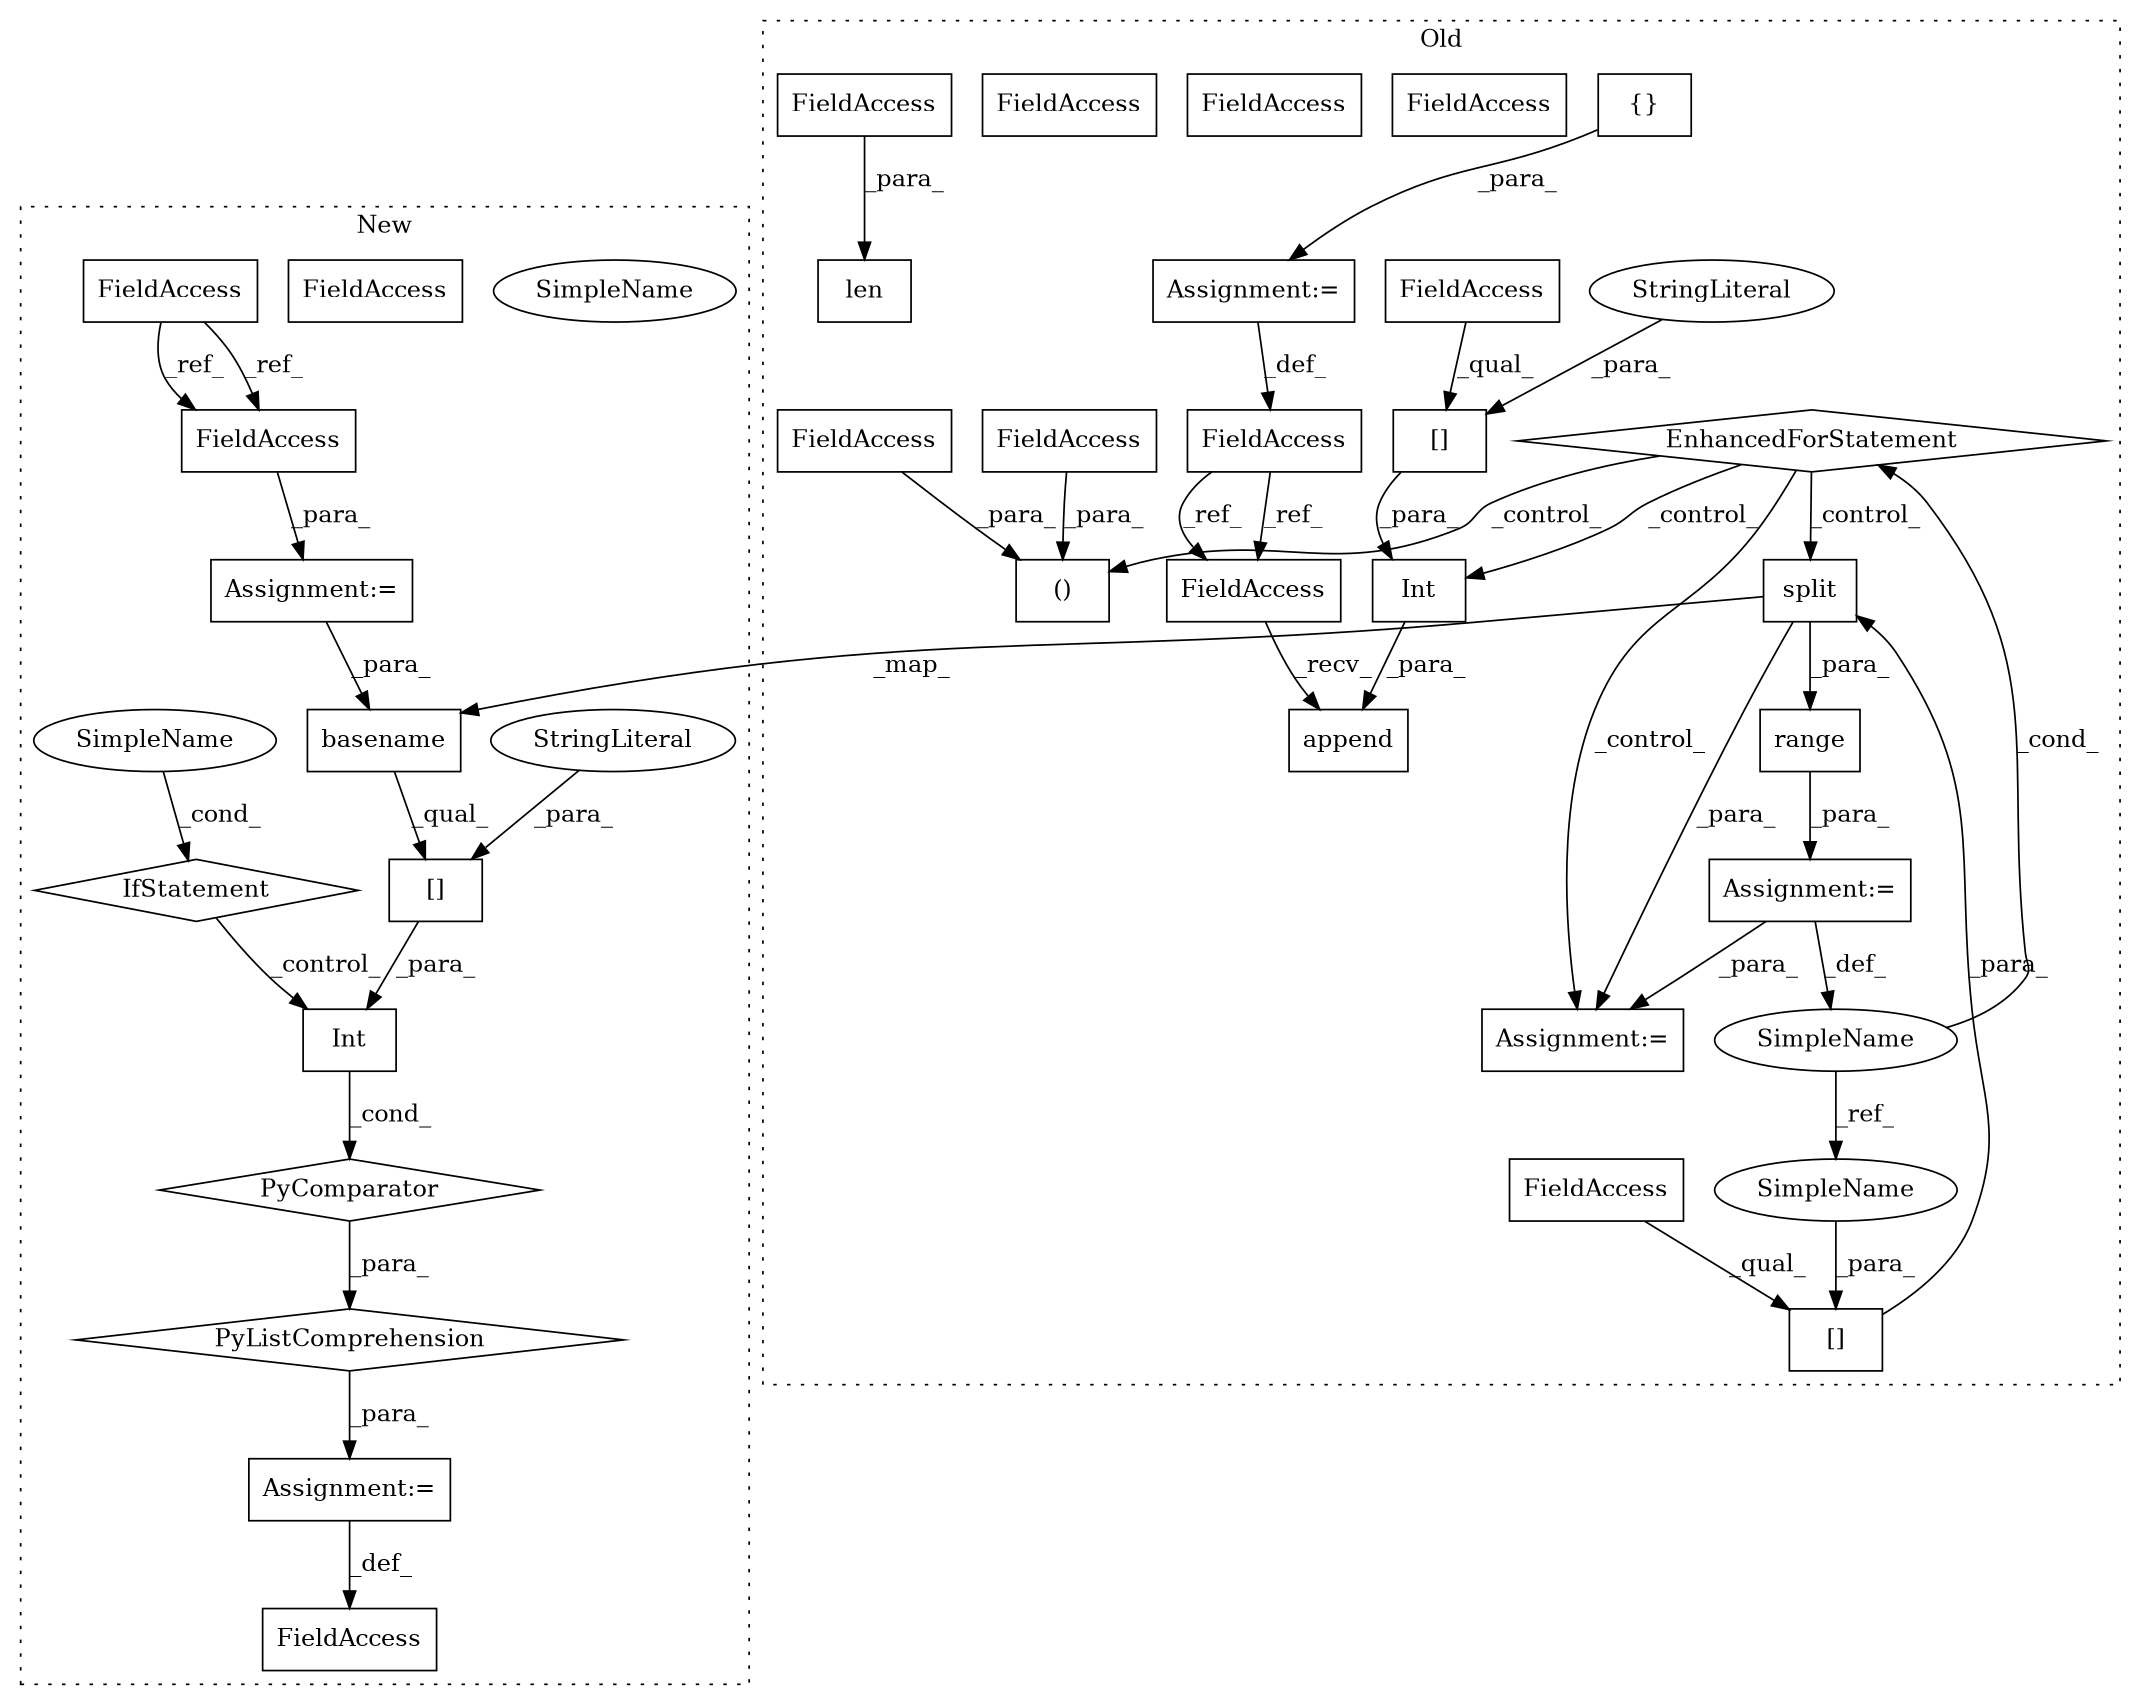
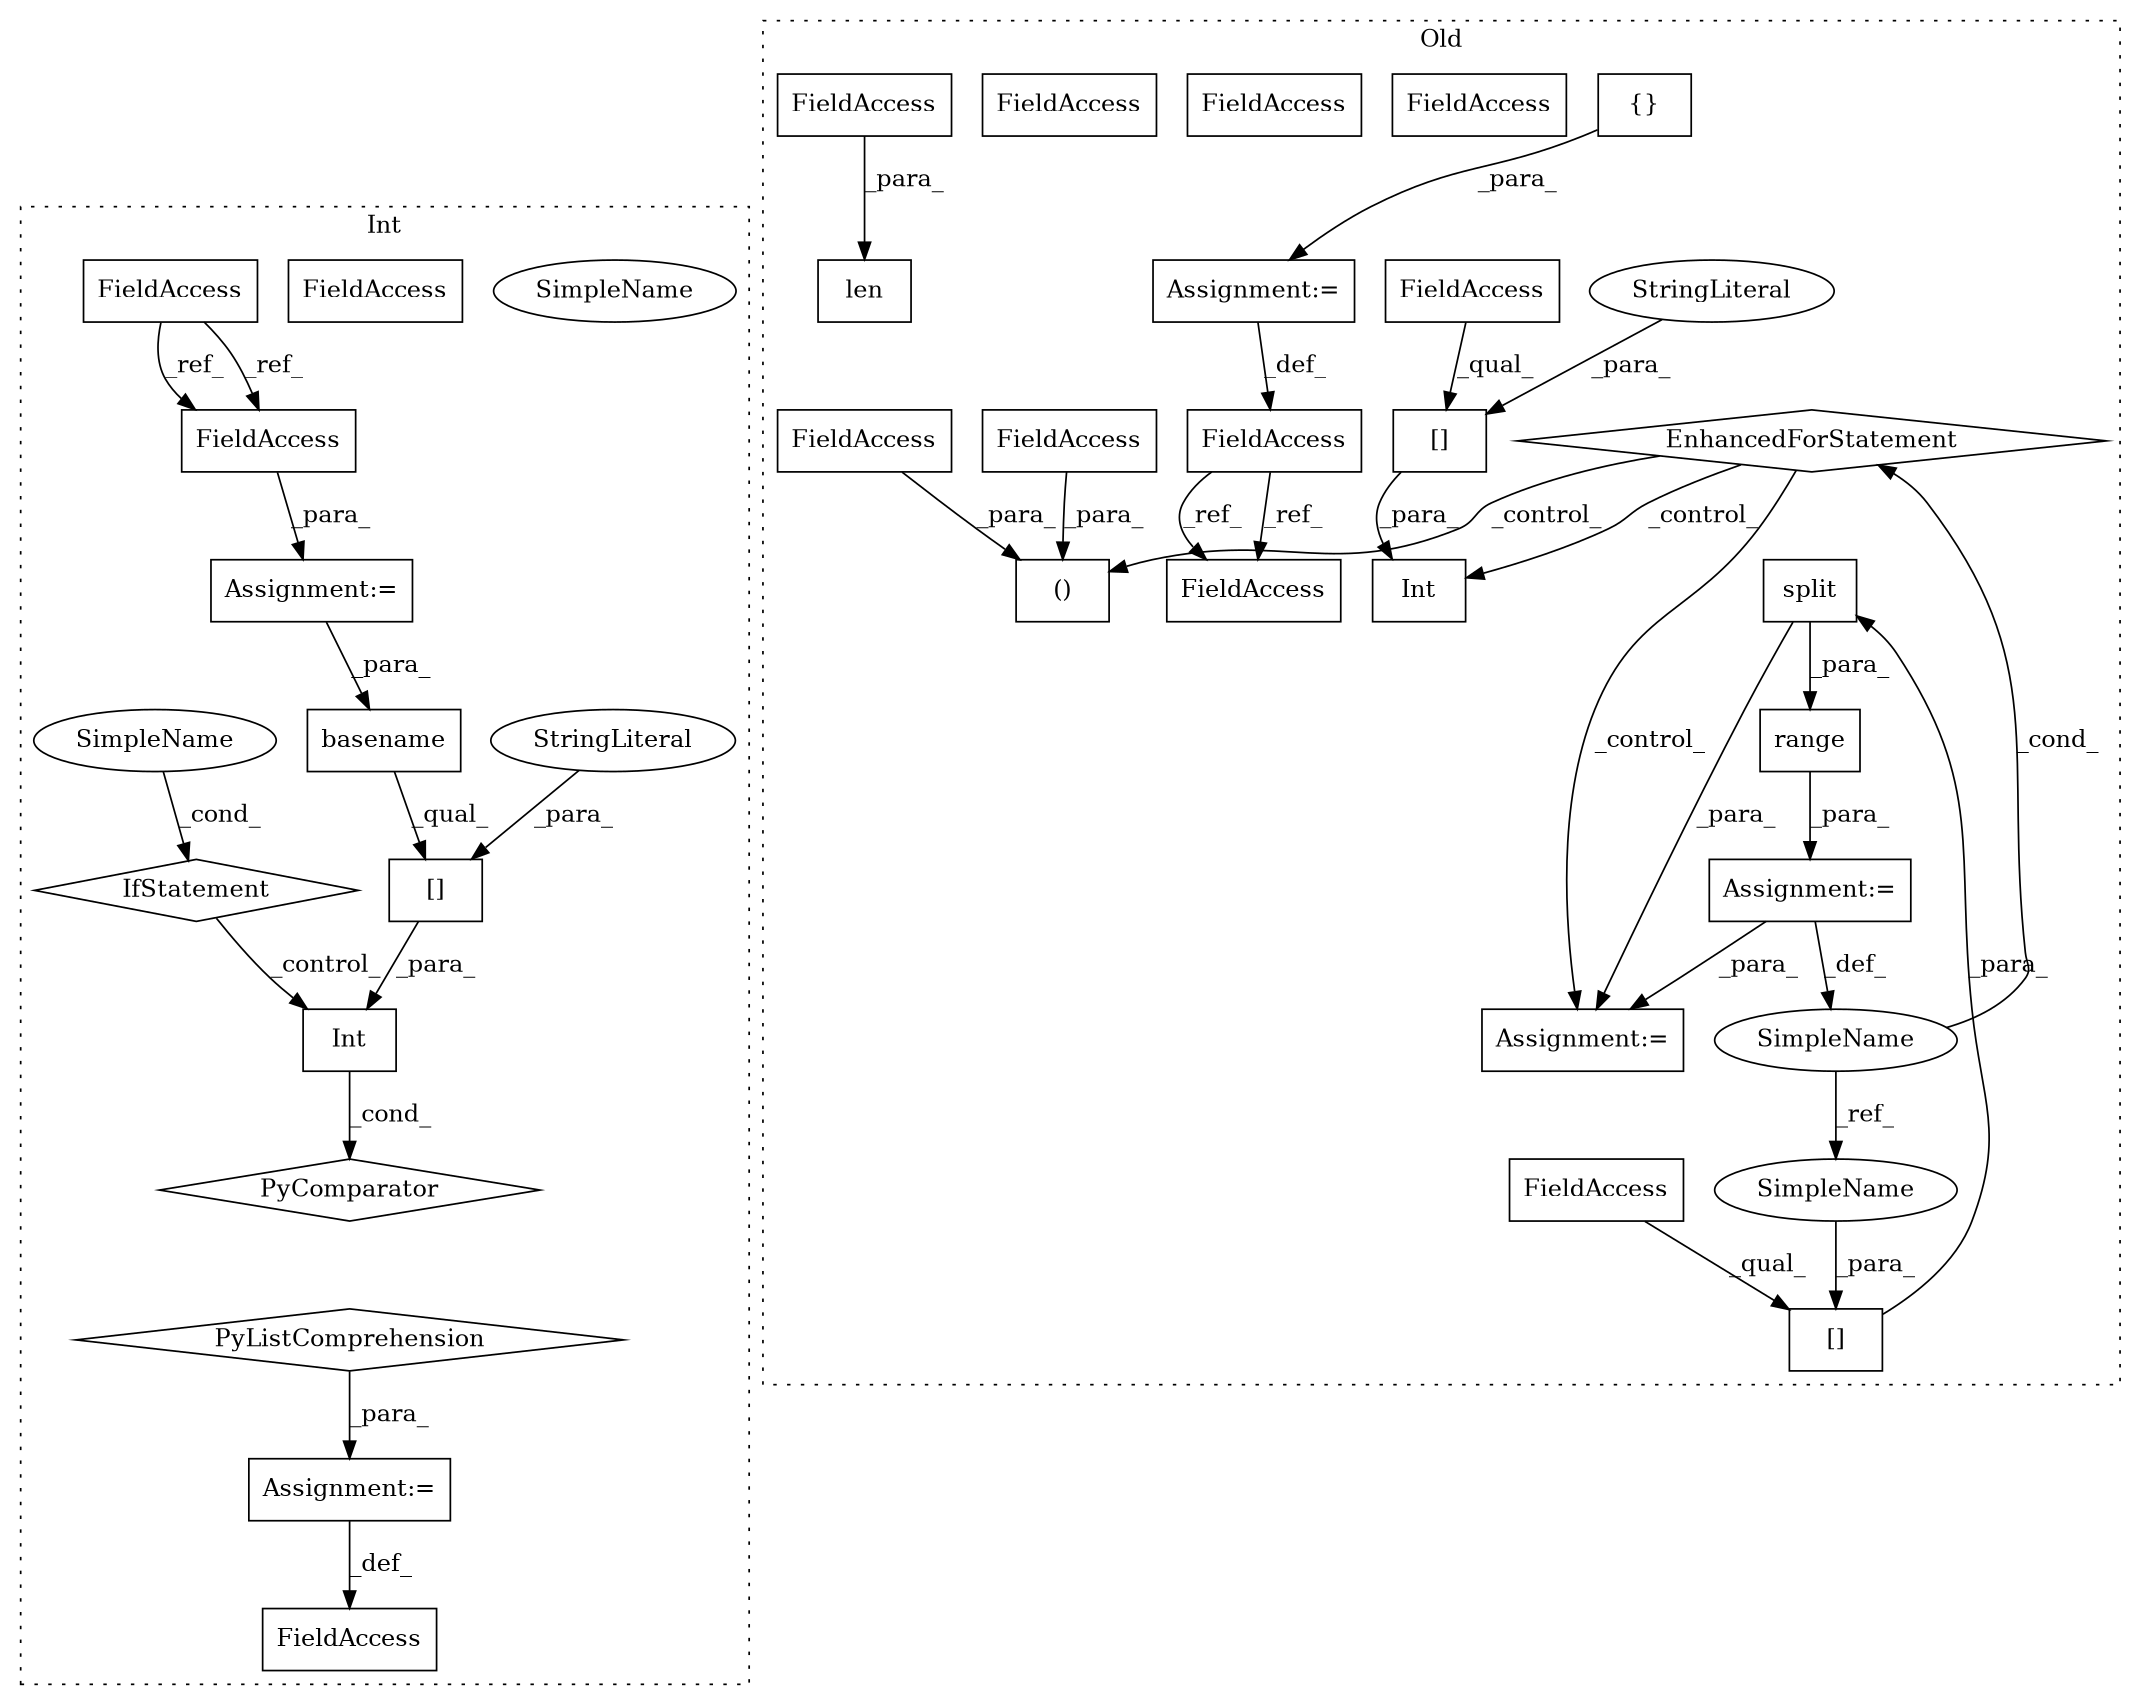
(385, 226) -> (385, 226)
(1811, 507) -> none
(1119, 642) -> none
(1348, 741) -> none
(350, 1256) -> none
